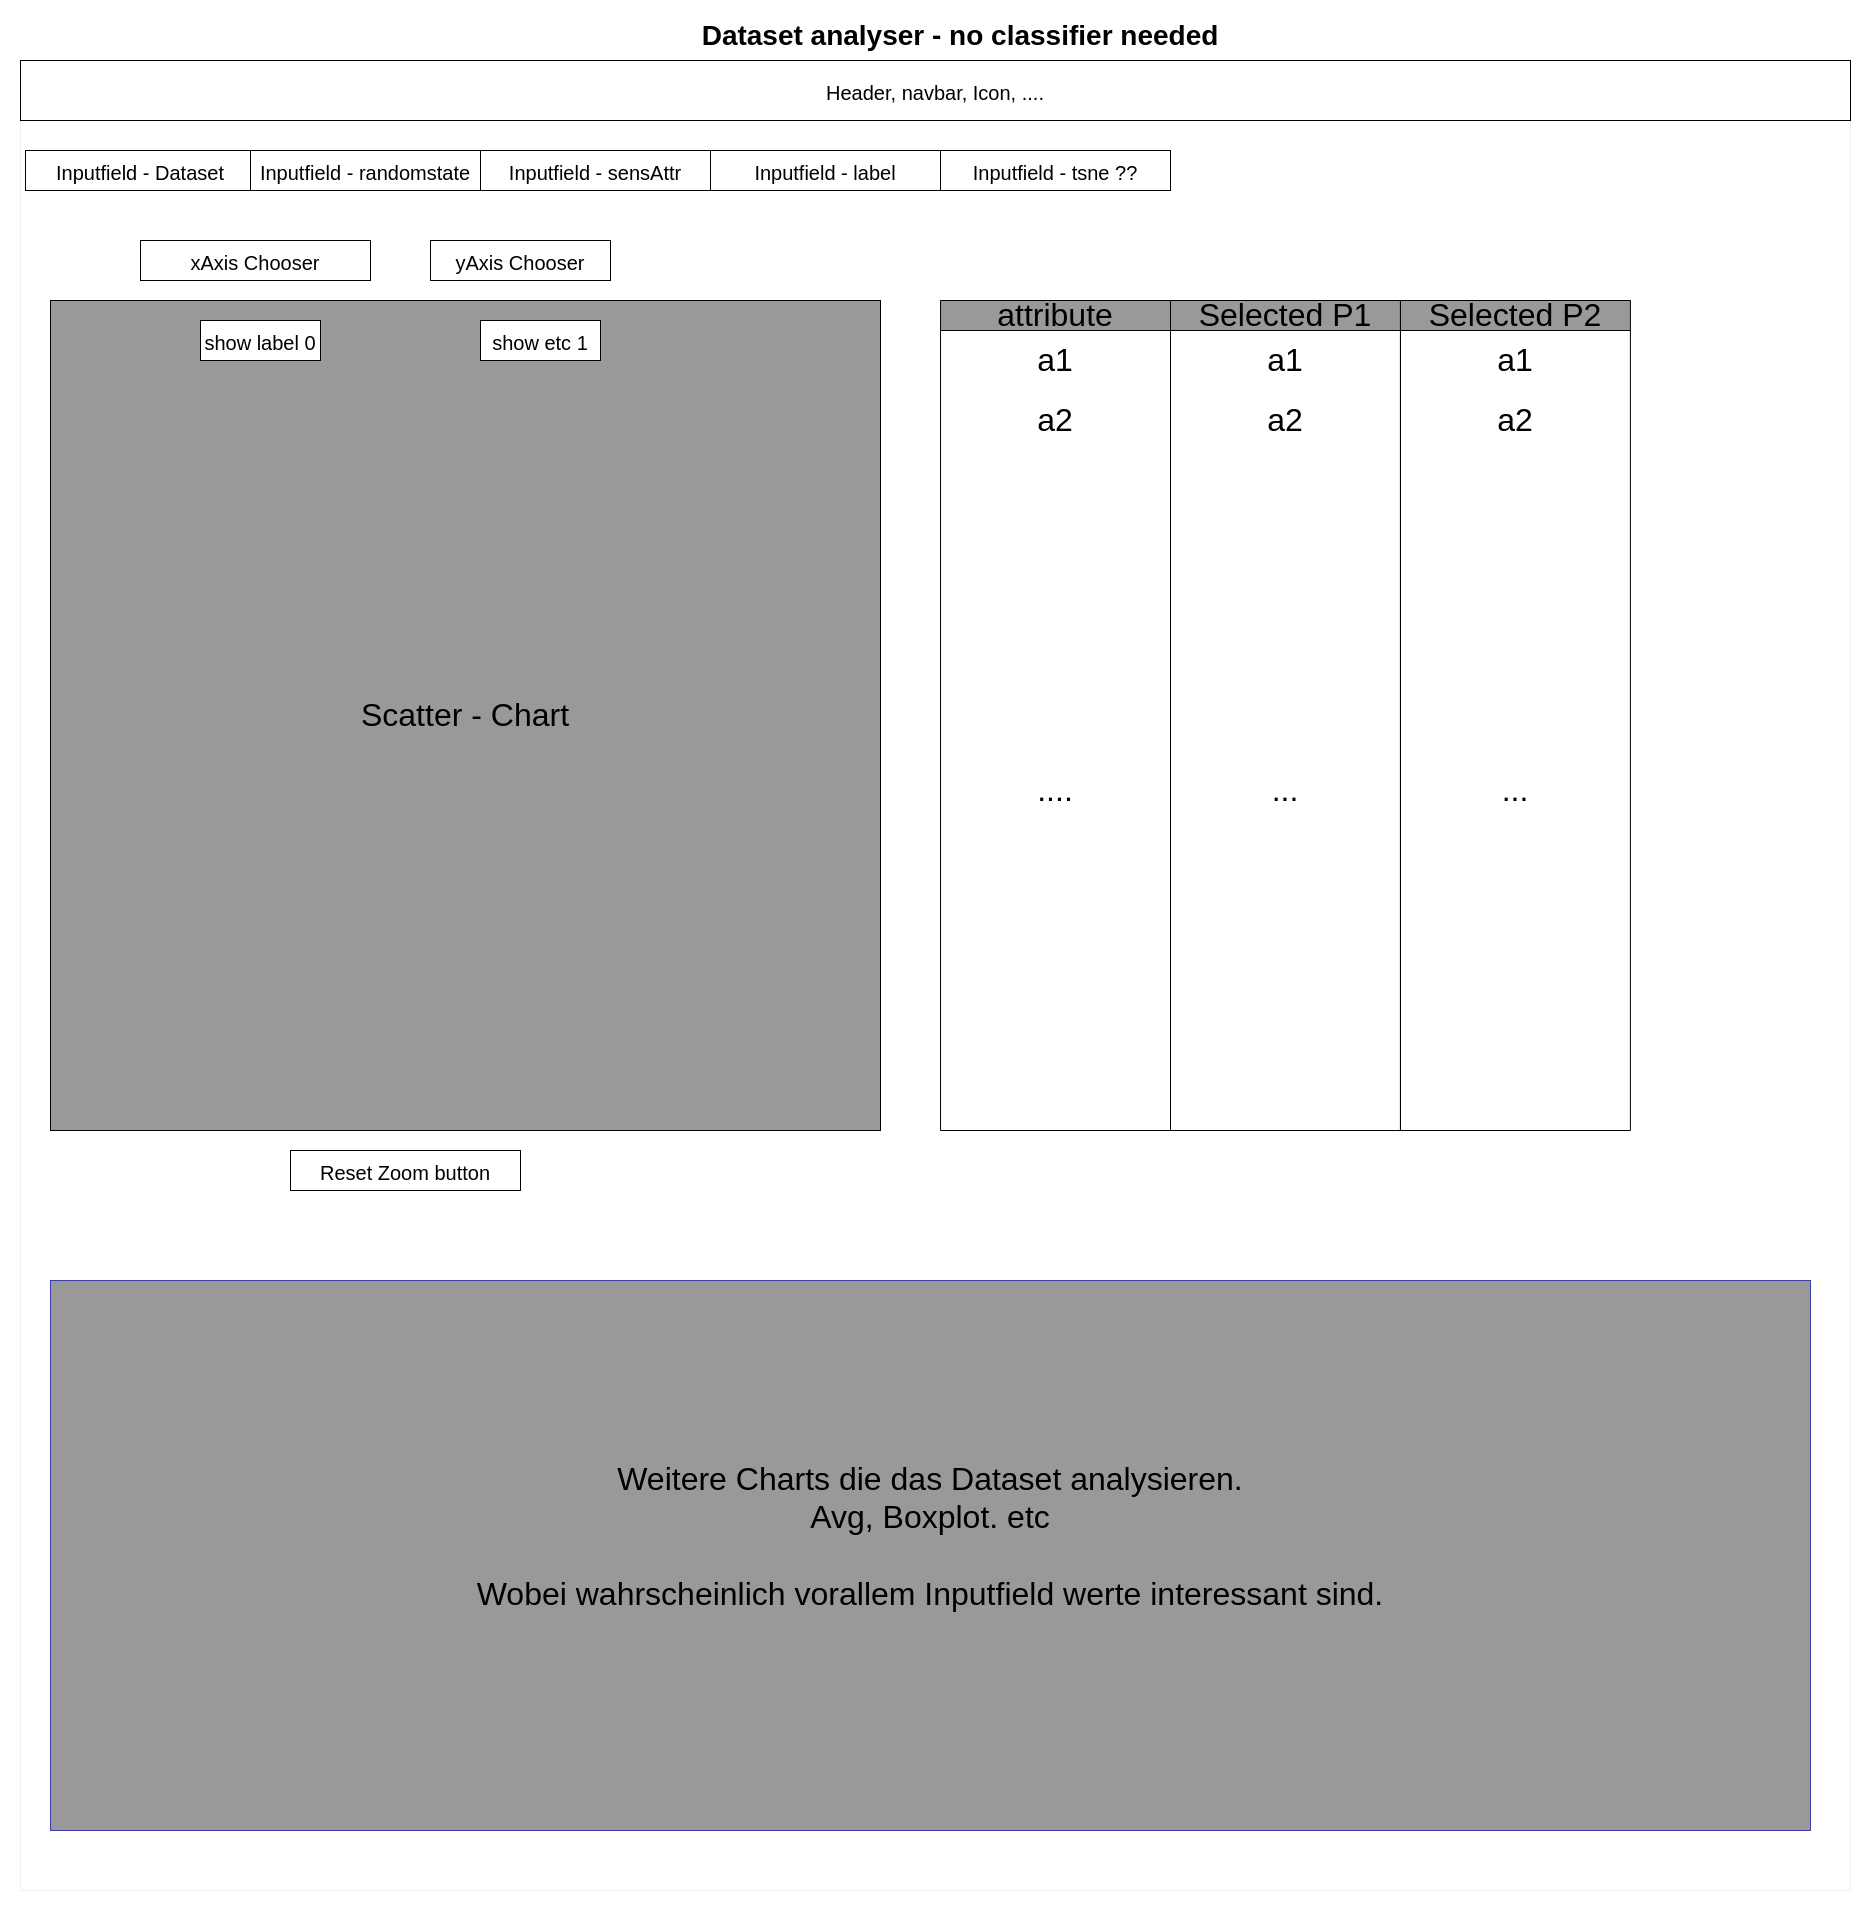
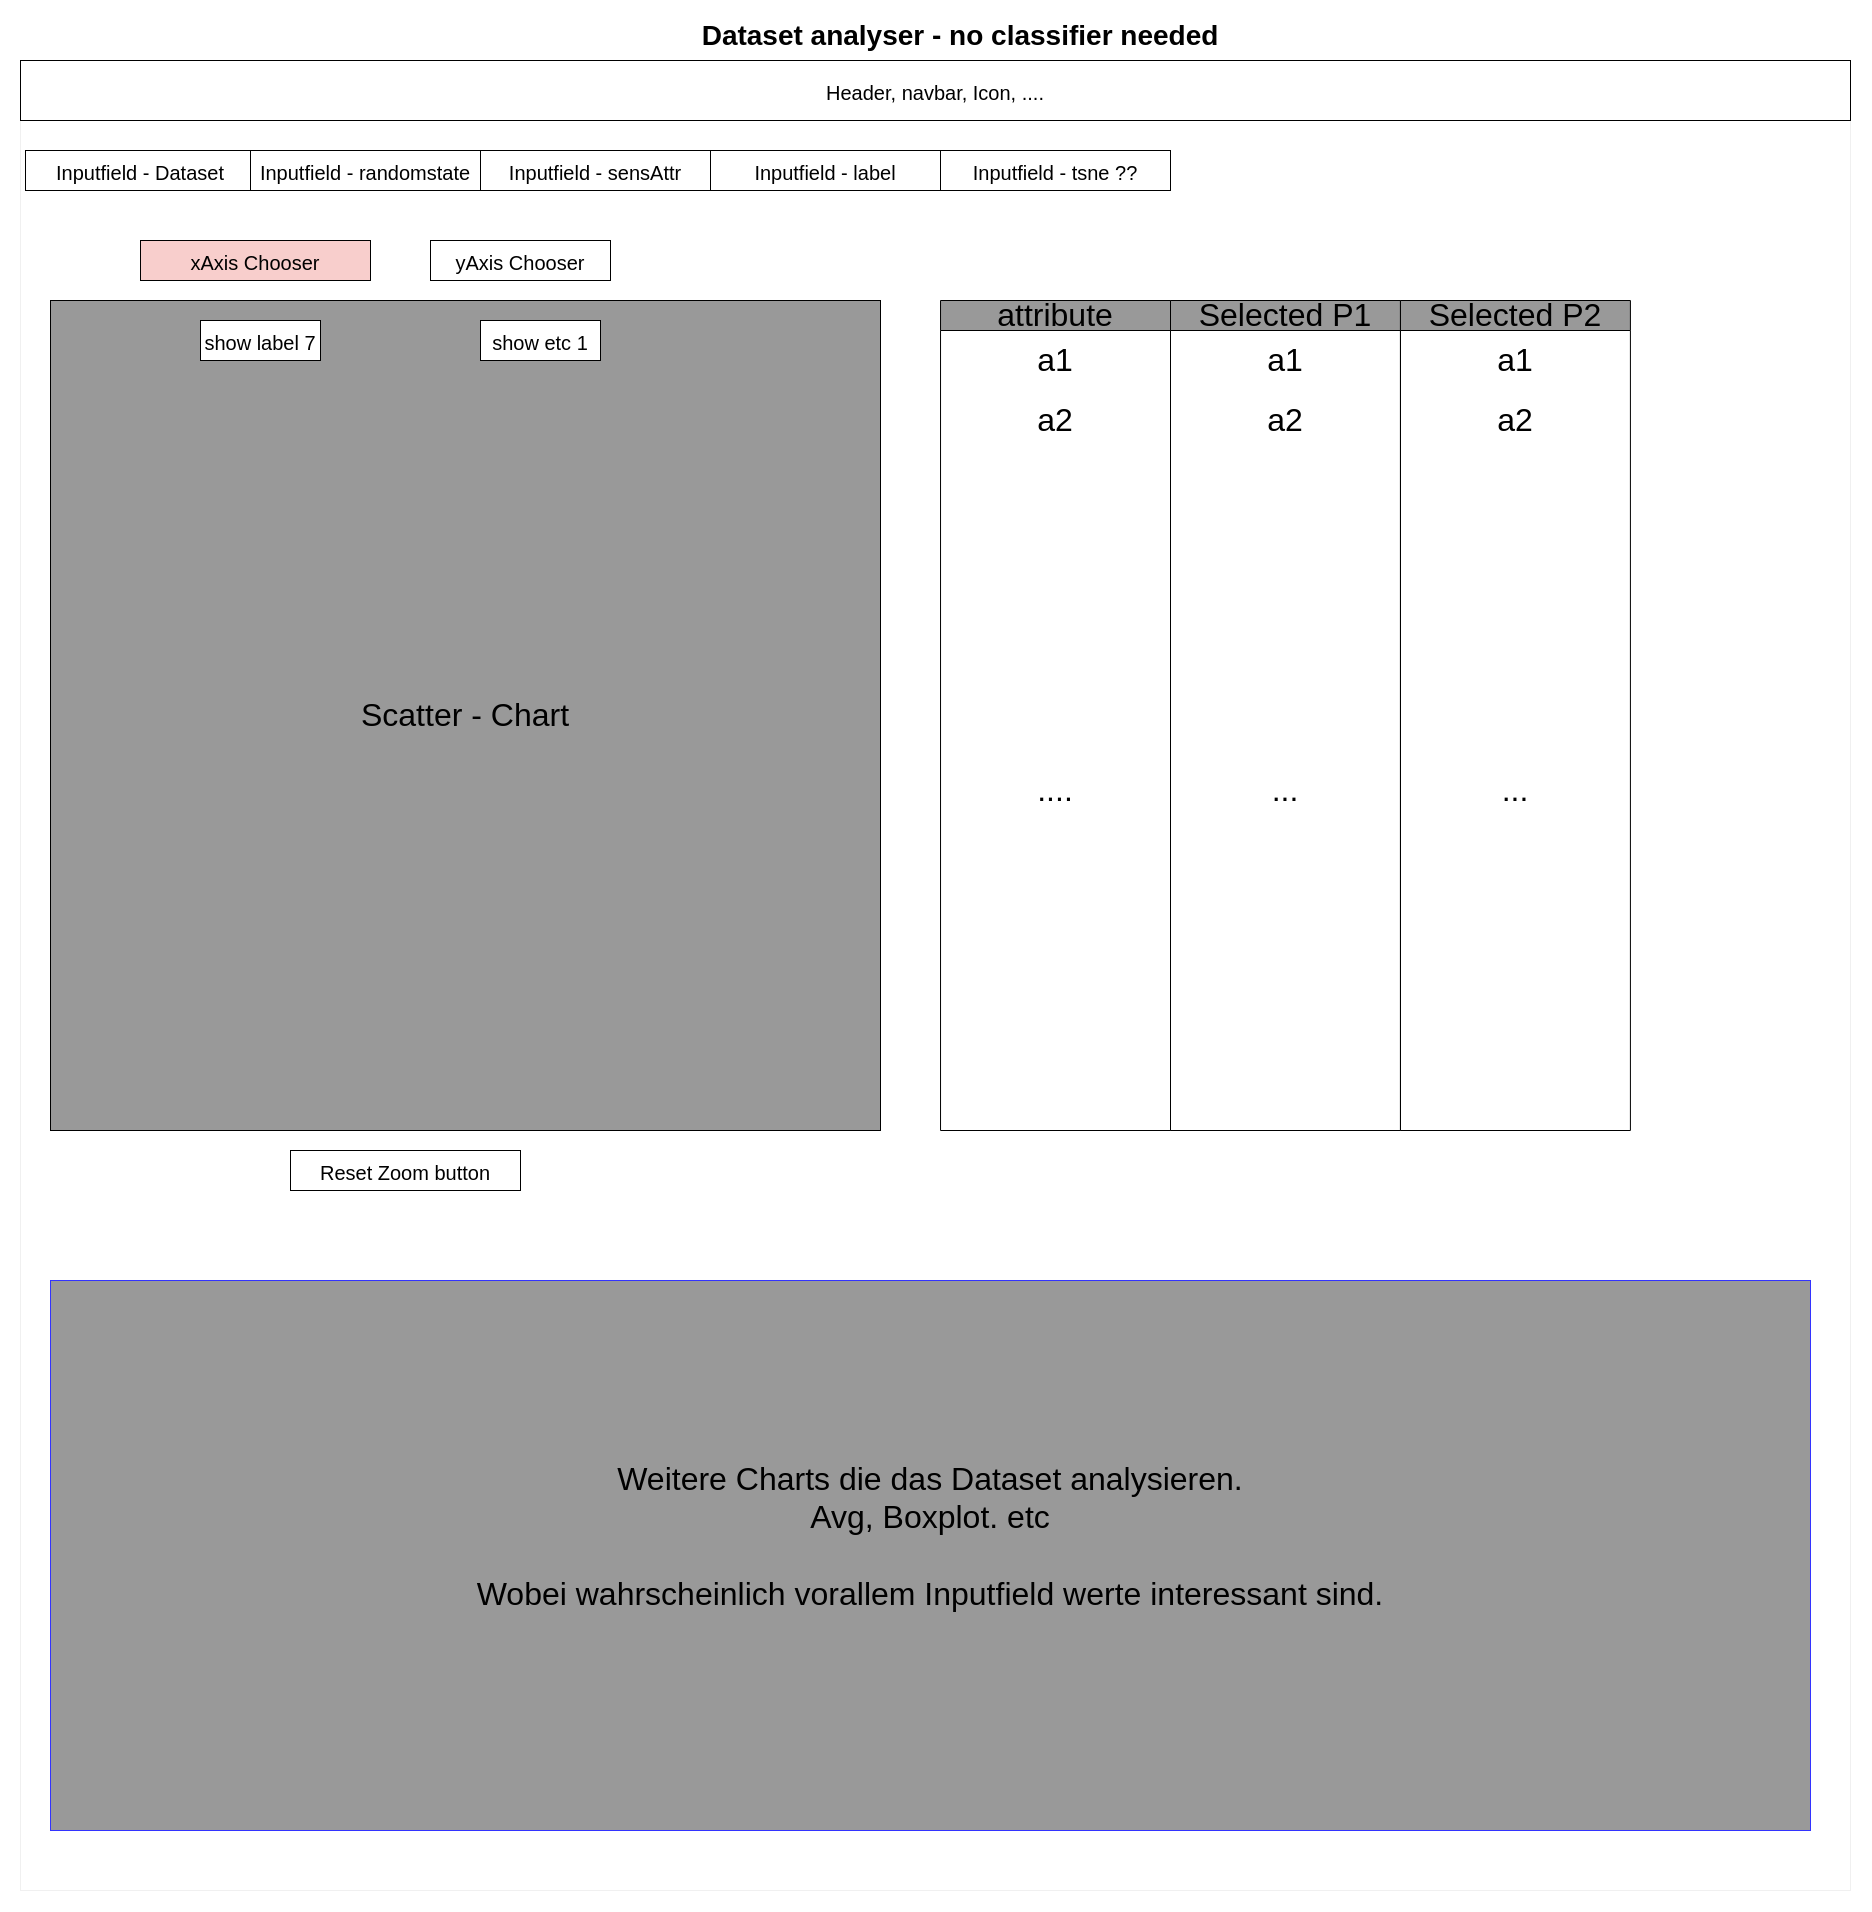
(256, 261) -> (256, 261)
(261, 341) -> (261, 341)
